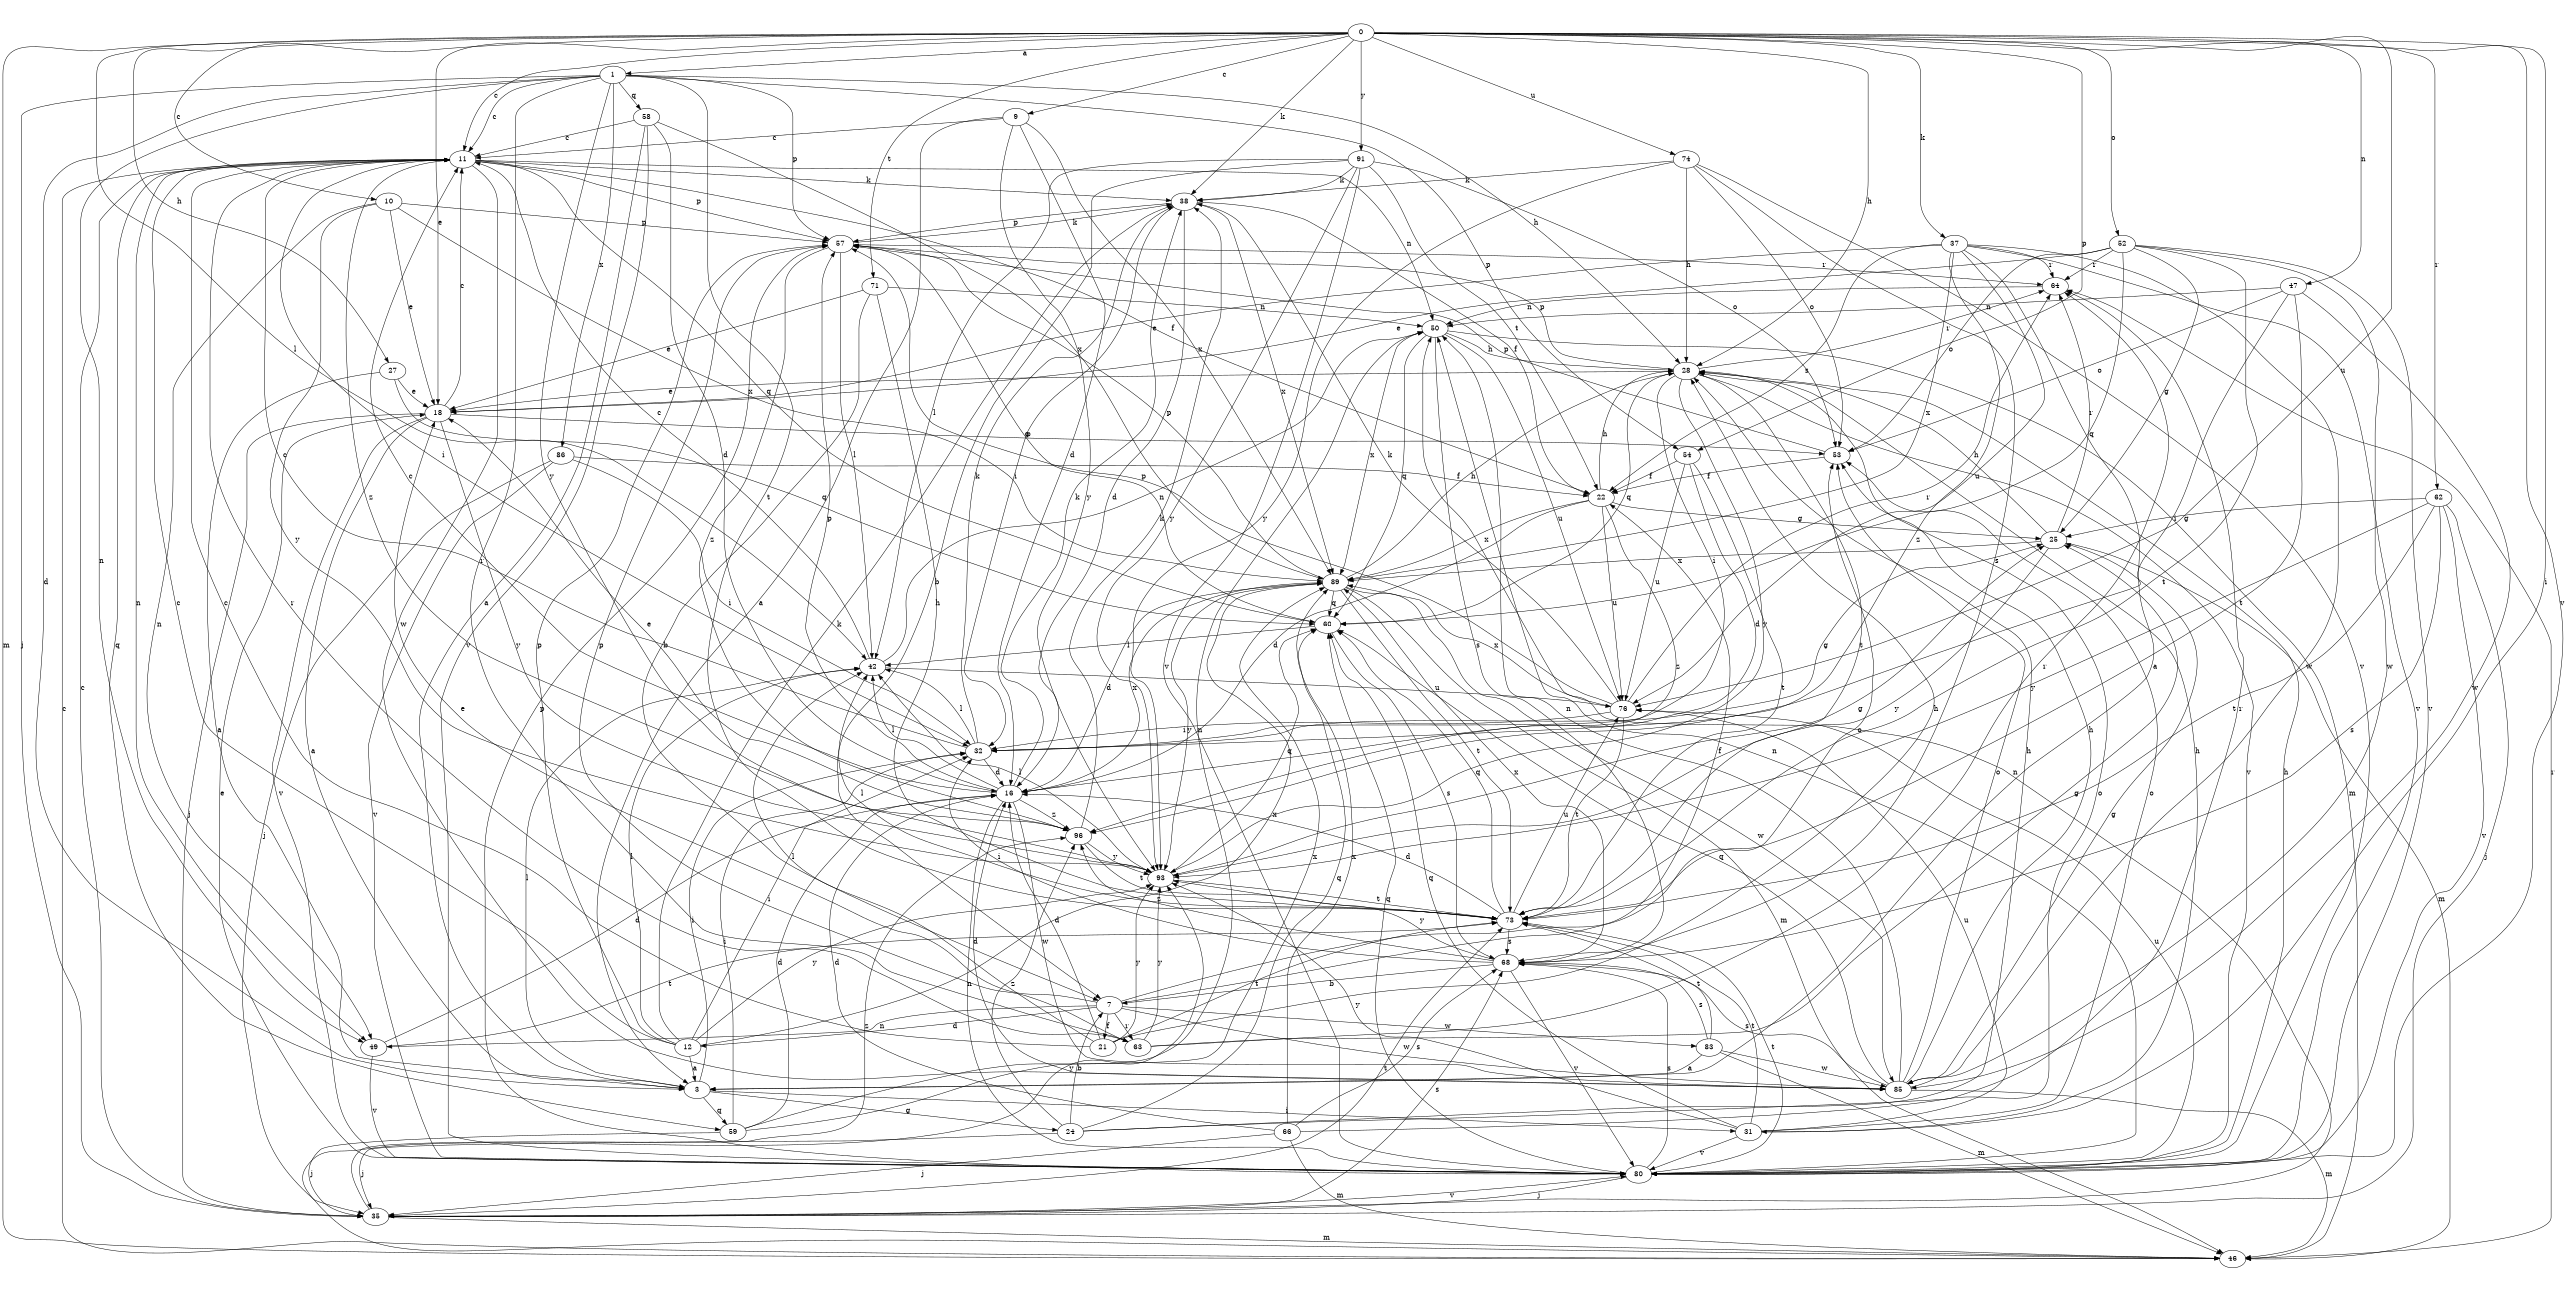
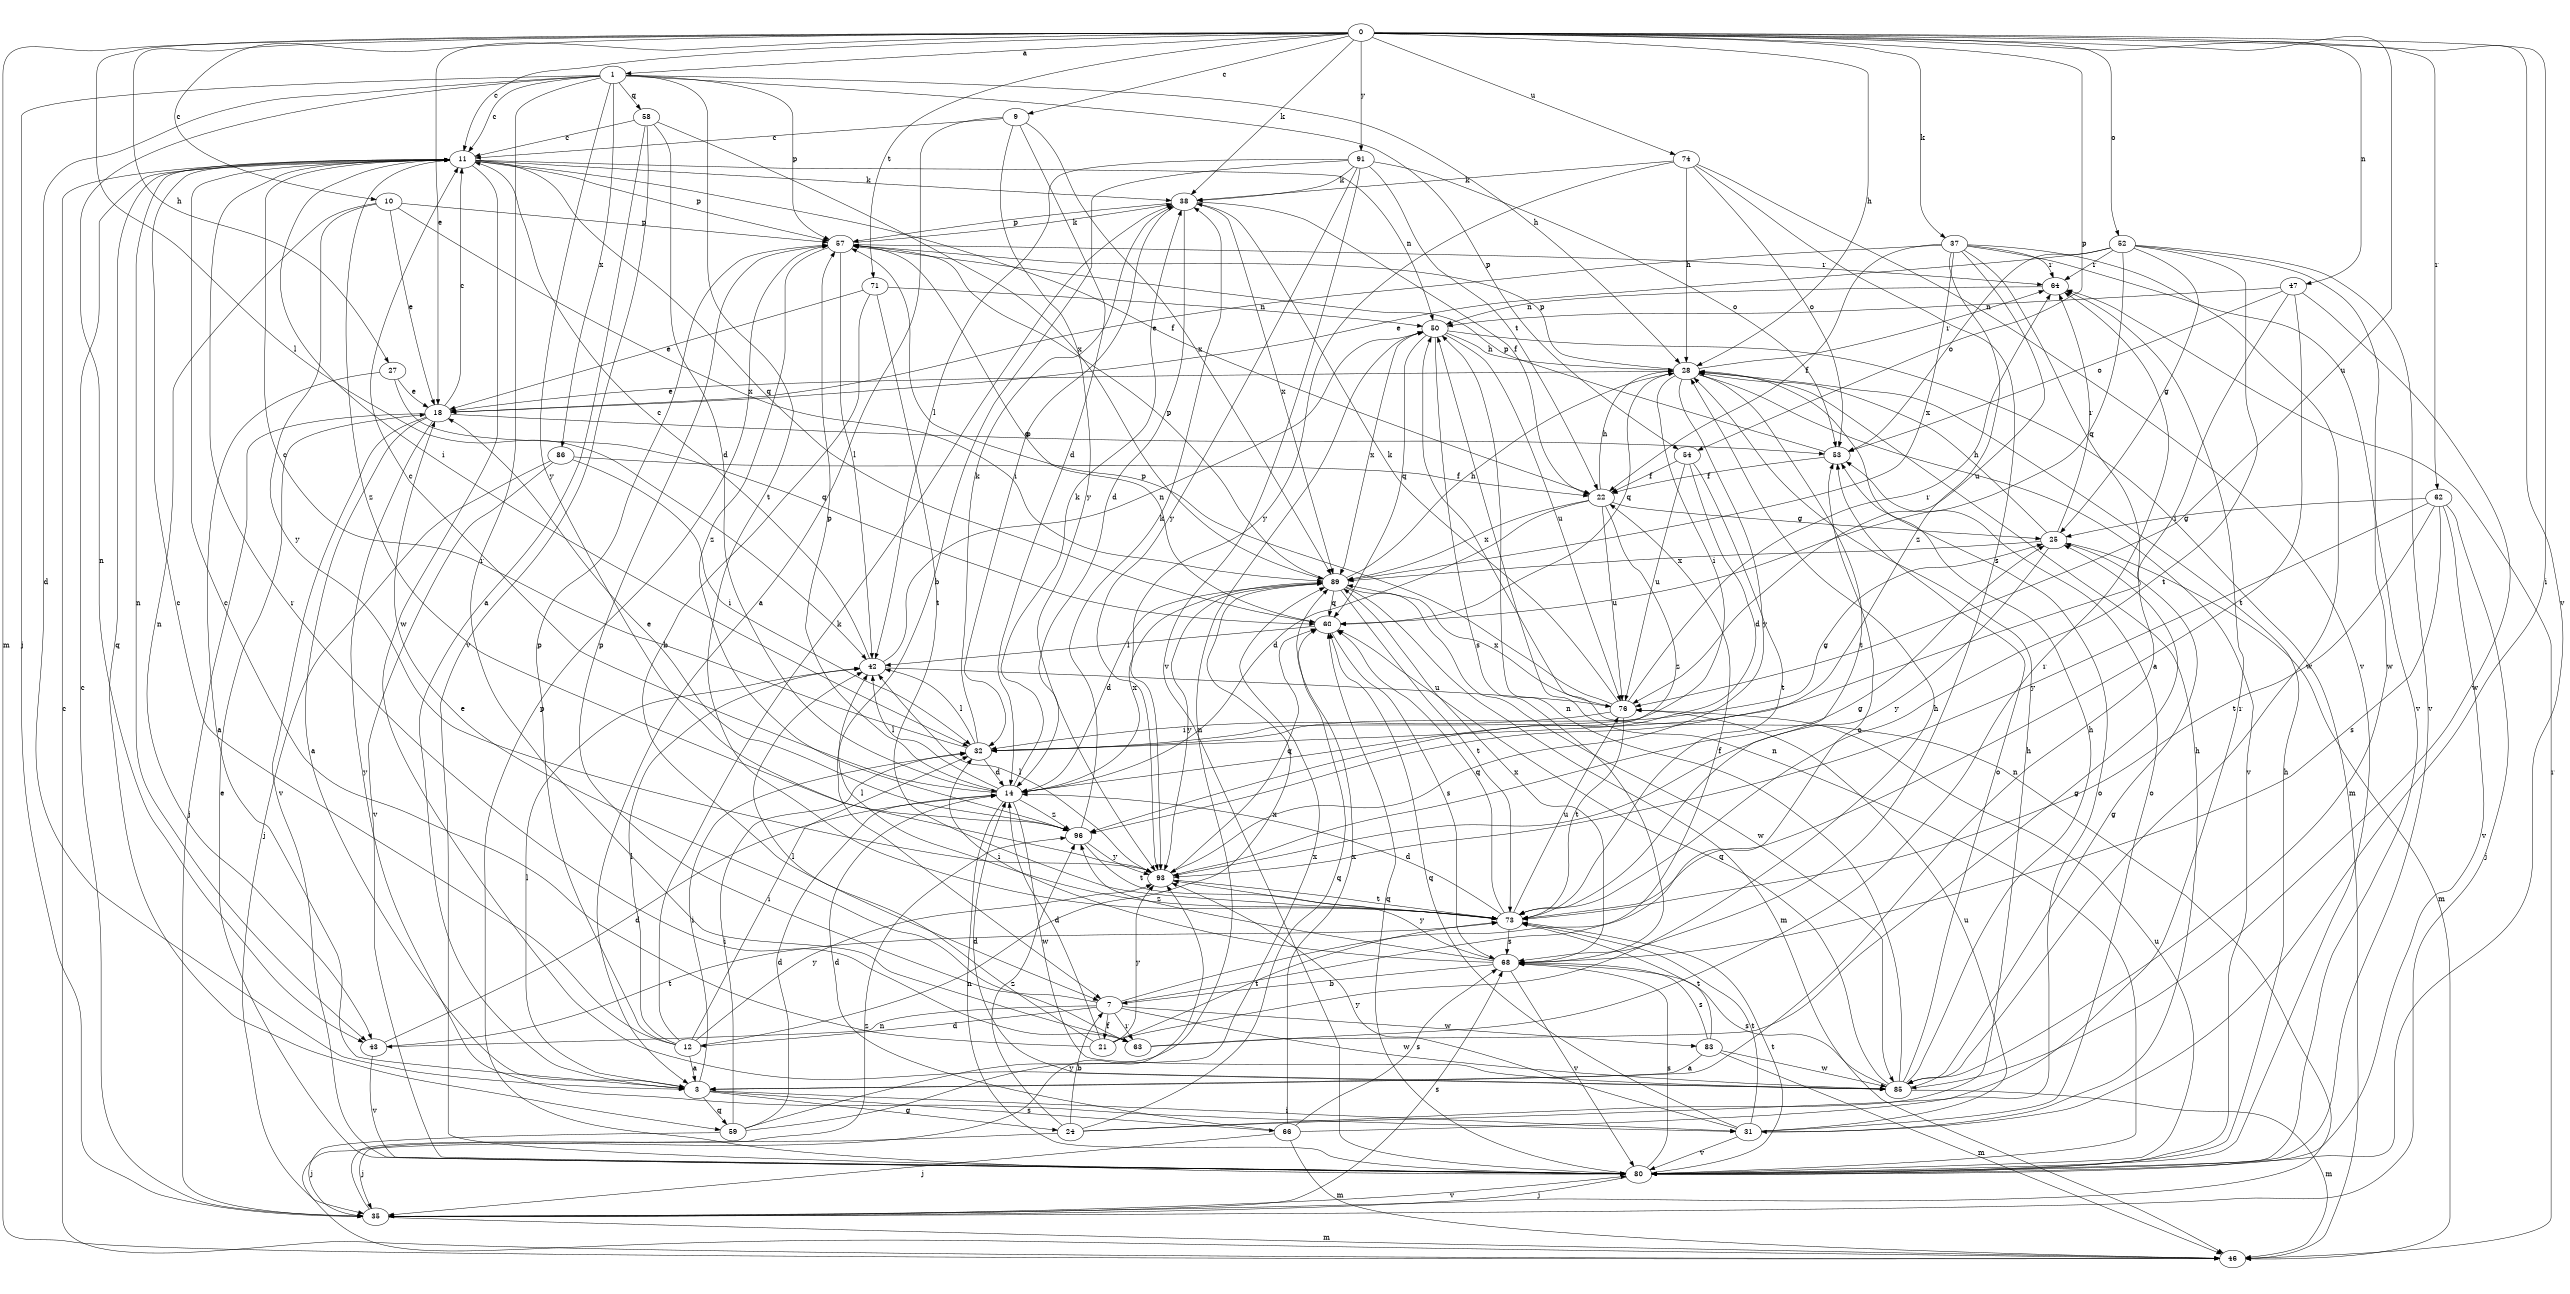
(1807, 371) -> (1807, 371)
(938, 604) -> (938, 604)
(691, 777) -> (760, 1104)
(1009, 794) -> (1009, 794)
(1158, 968) -> none
(374, 1048) -> (374, 1048)
none -> (990, 1111)
(992, 1183) -> none
